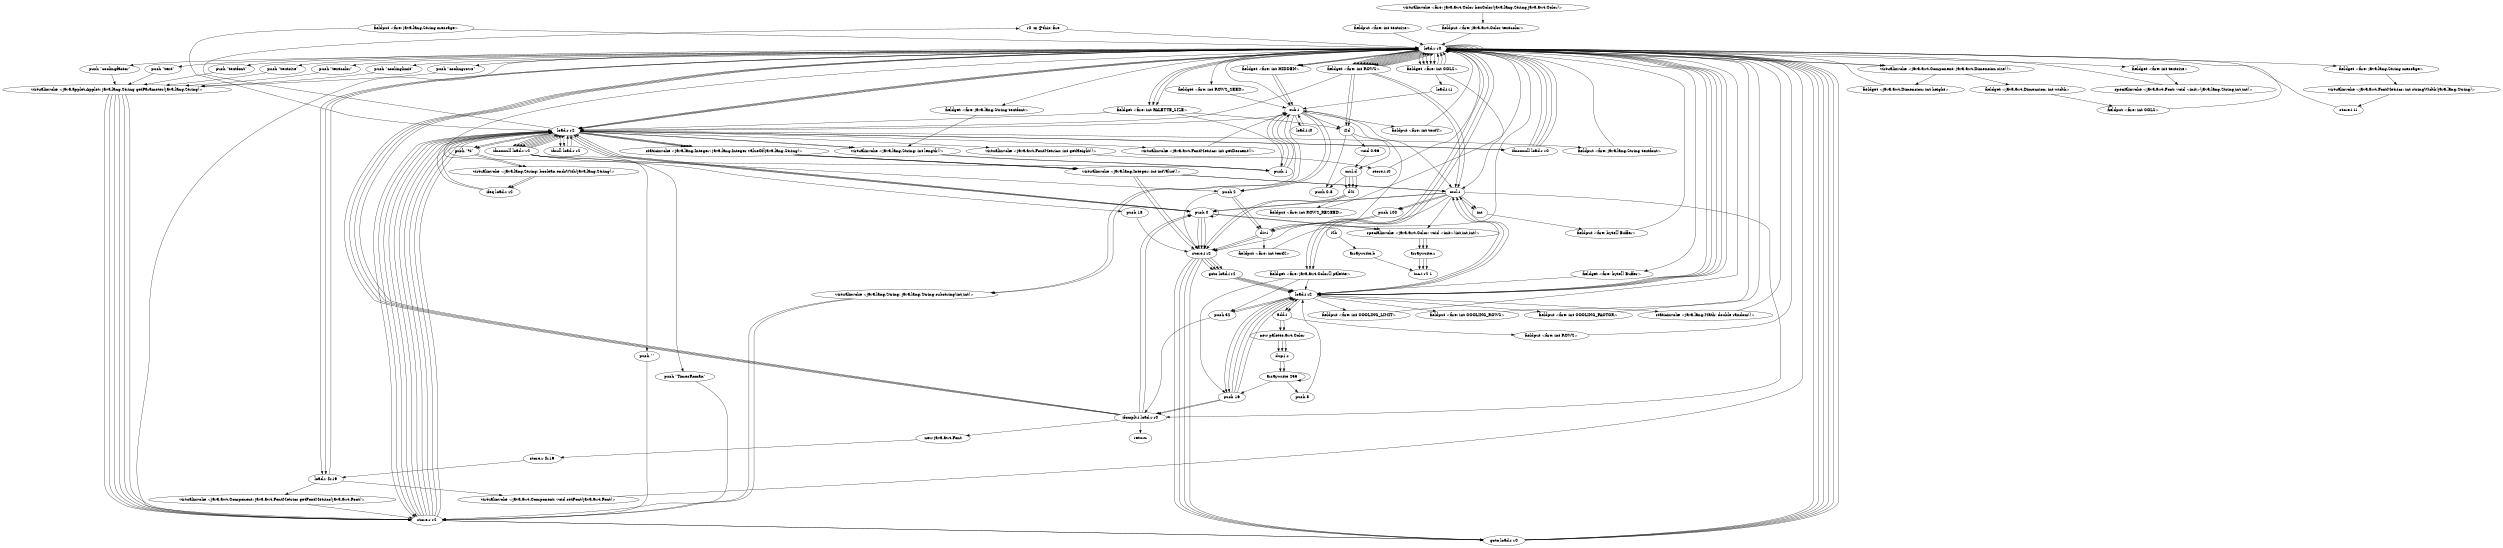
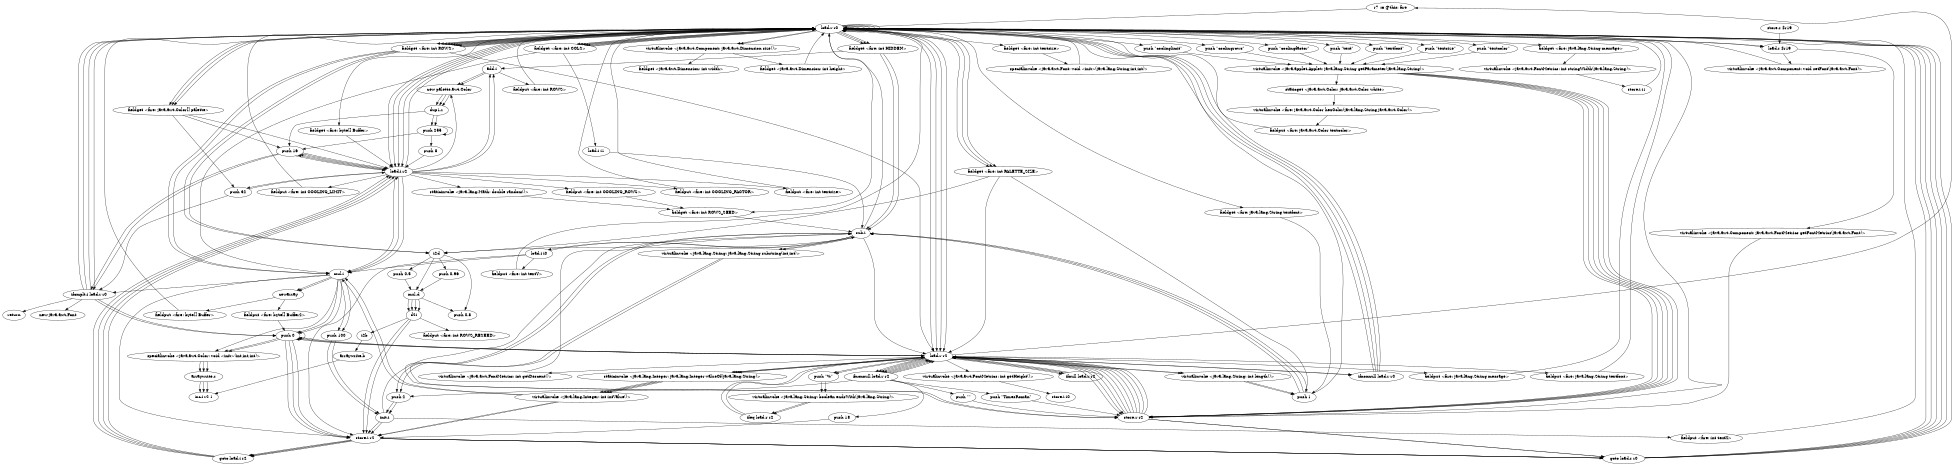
(1043, 28) -> (1390, 8)
none -> (674, 61)
(1760, 65) -> (594, 203)
none -> (1335, 90)
(274, 95) -> (1189, 362)
(363, 95) -> none
(2133, 110) -> none
none -> (350, 118)
(1363, 122) -> (529, 263)
(1464, 125) -> none
(944, 130) -> (1320, 297)
(1382, 137) -> (438, 263)
none -> (452, 146)
(1481, 147) -> none
(1370, 151) -> (449, 274)
(1748, 155) -> (653, 202)
none -> (598, 177)
(1185, 213) -> (358, 298)
(1480, 213) -> (288, 295)
(1264, 233) -> (385, 418)
none -> (402, 274)
none -> (275, 315)
none -> (391, 325)
(1282, 377) -> (432, 131)
(740, 449) -> none
